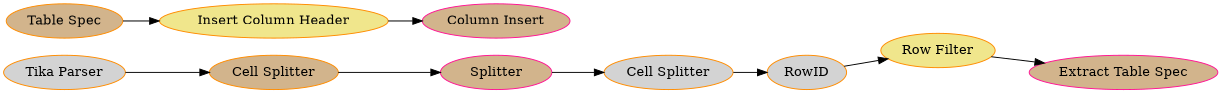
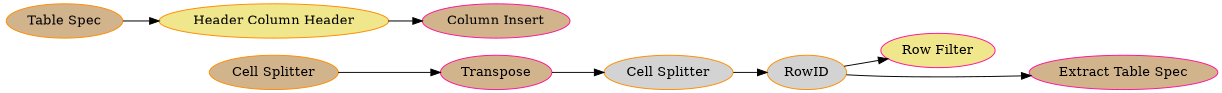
(274, 21) -> (274, 21)
(938, 50) -> (938, 50)
(1013, 59) -> (934, 77)
(64, 72) -> none
(496, 72) -> (496, 72)
